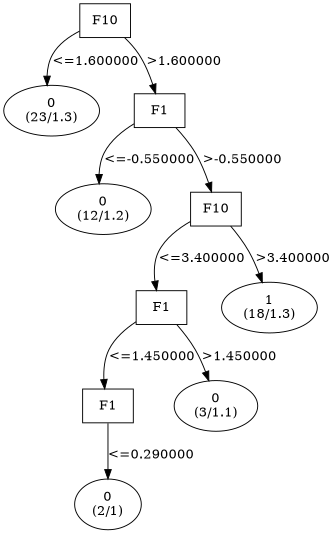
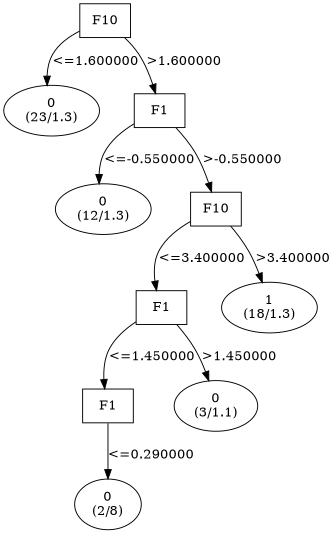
(103, 209) -> (103, 209)
(108, 504) -> (108, 504)
